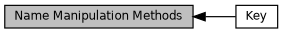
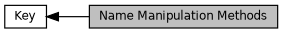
(221, 17) -> (74, 17)
